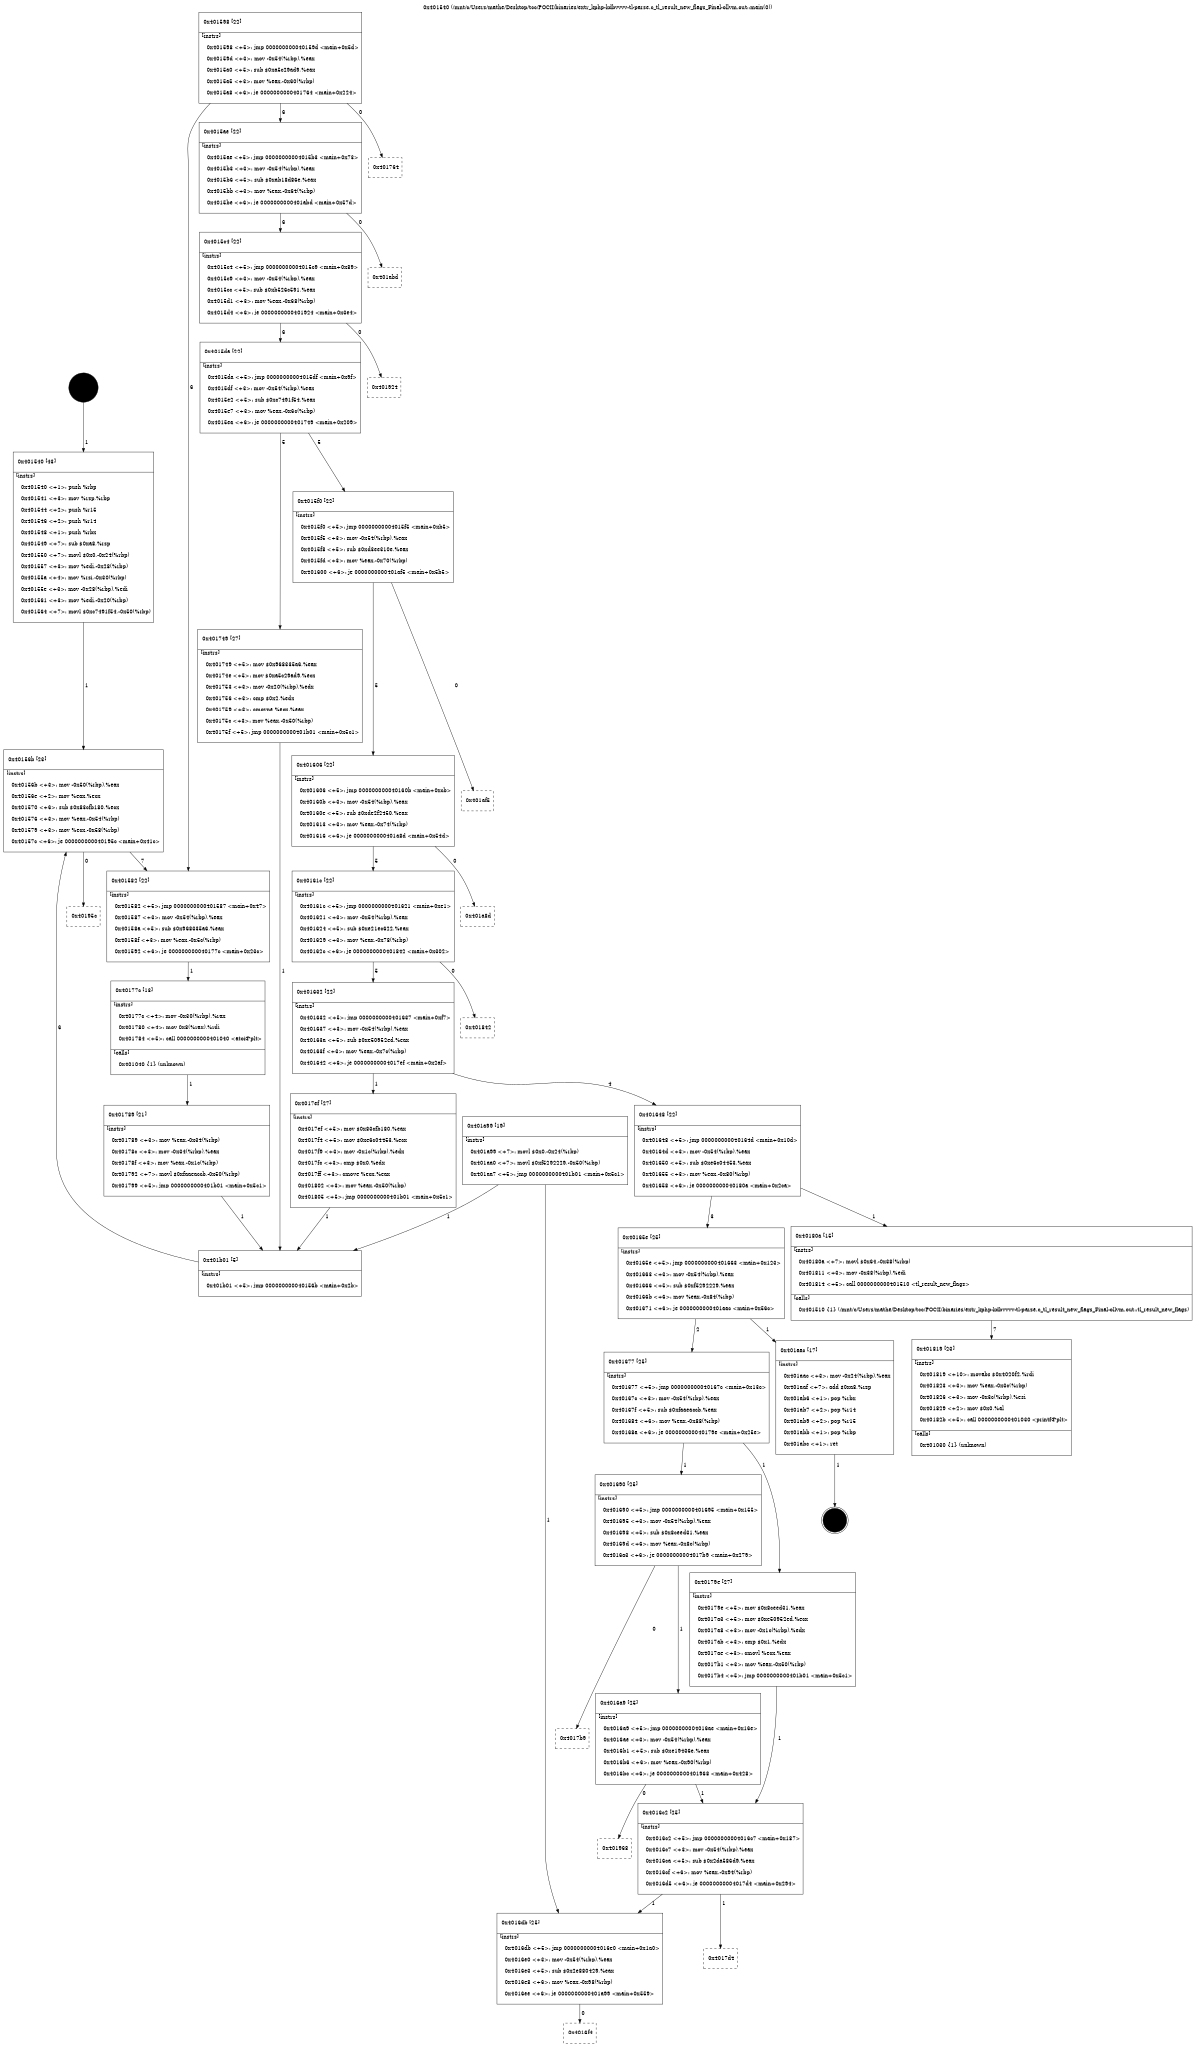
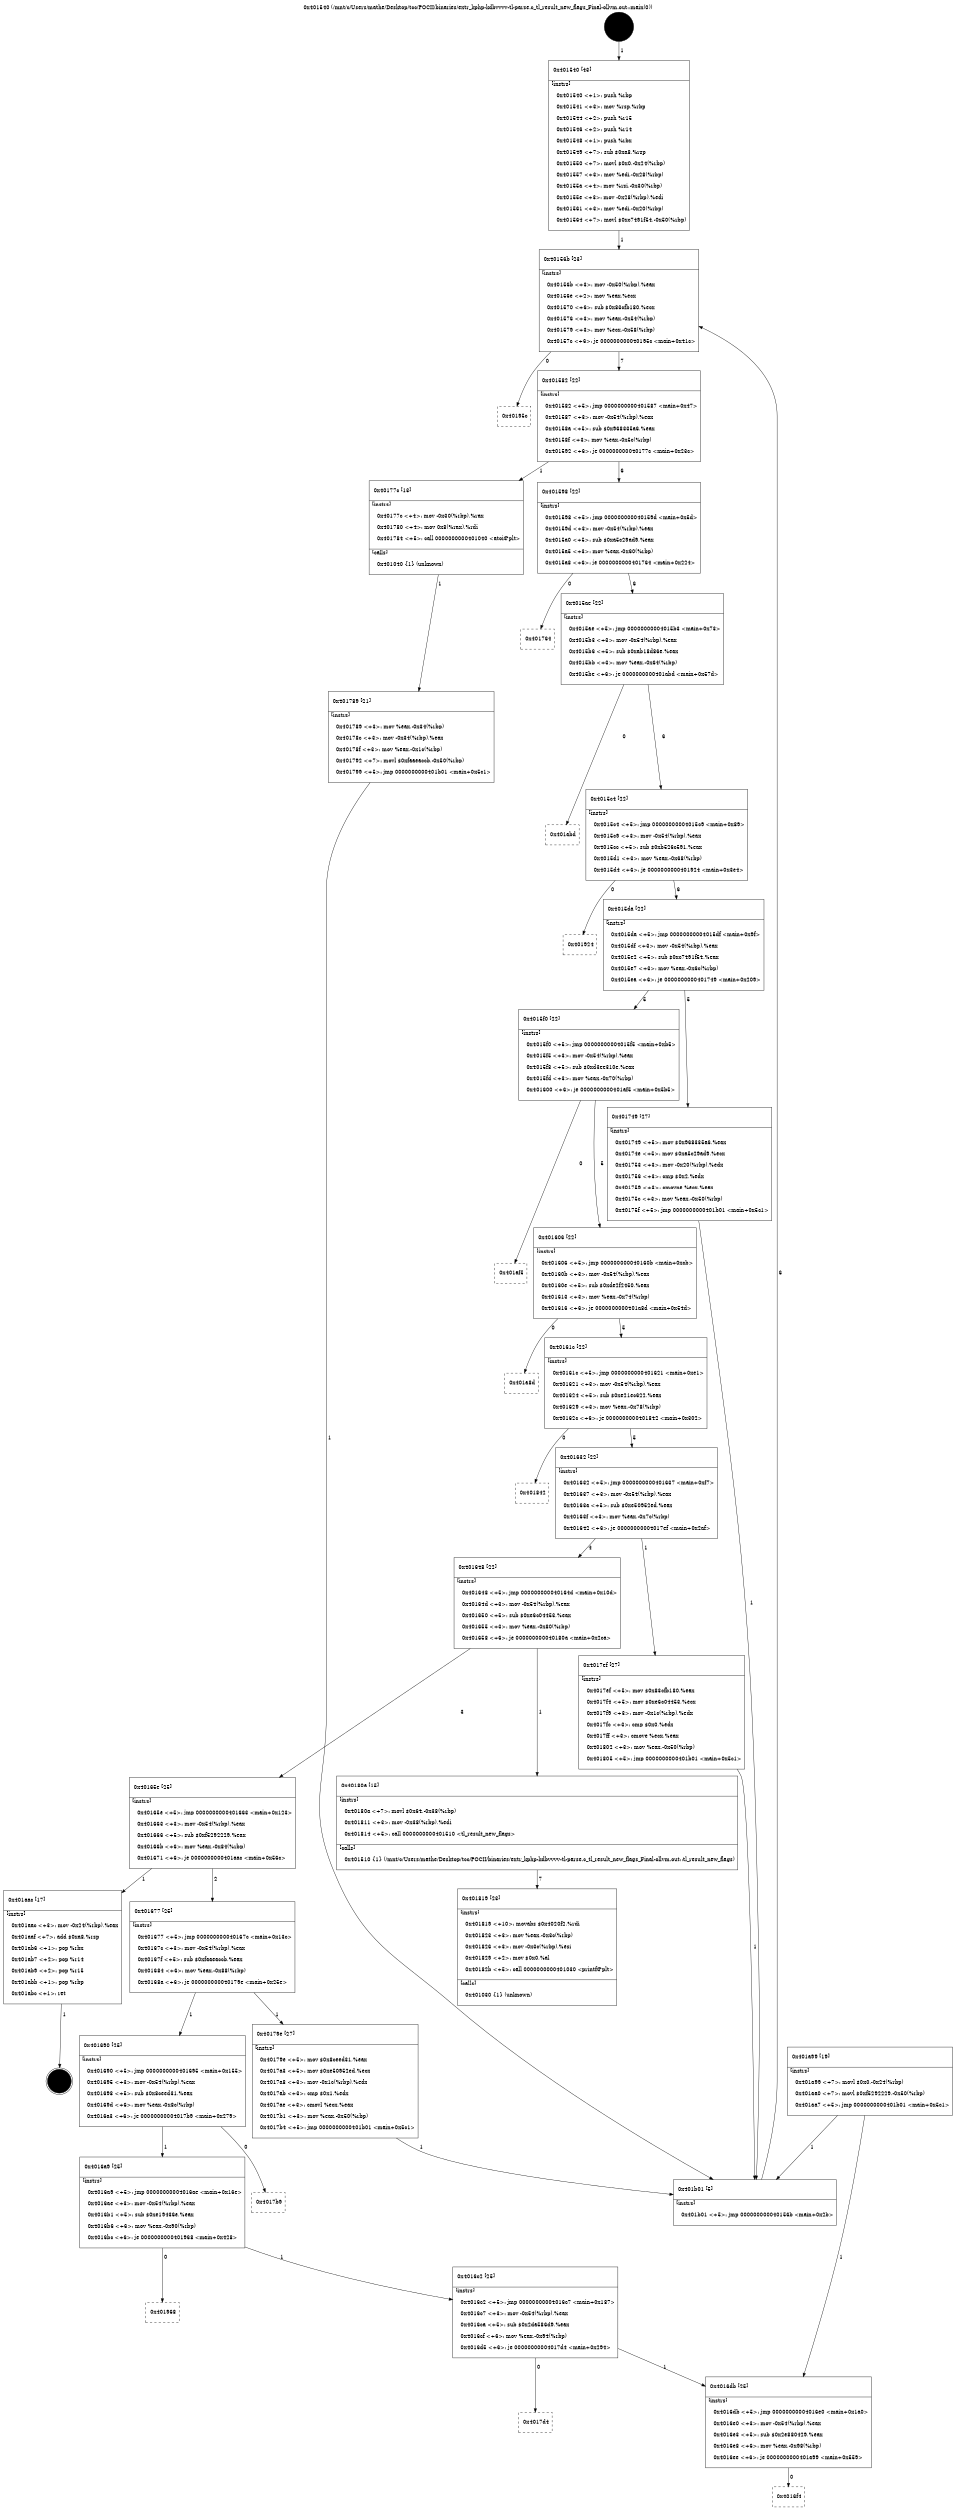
(188, 482) -> (619, 470)
(773, 1744) -> (530, 2177)
(723, 1904) -> (538, 2367)
